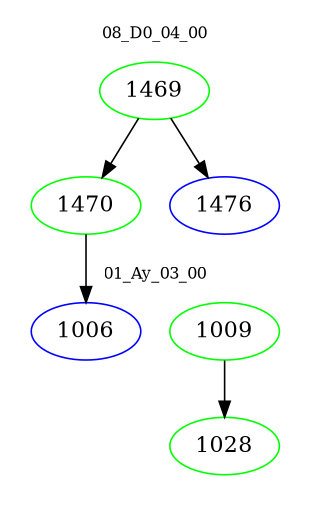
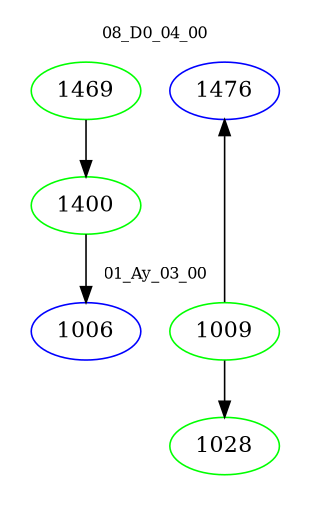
(185, 141) -> (225, 219)
(86, 206) -> (86, 206)
